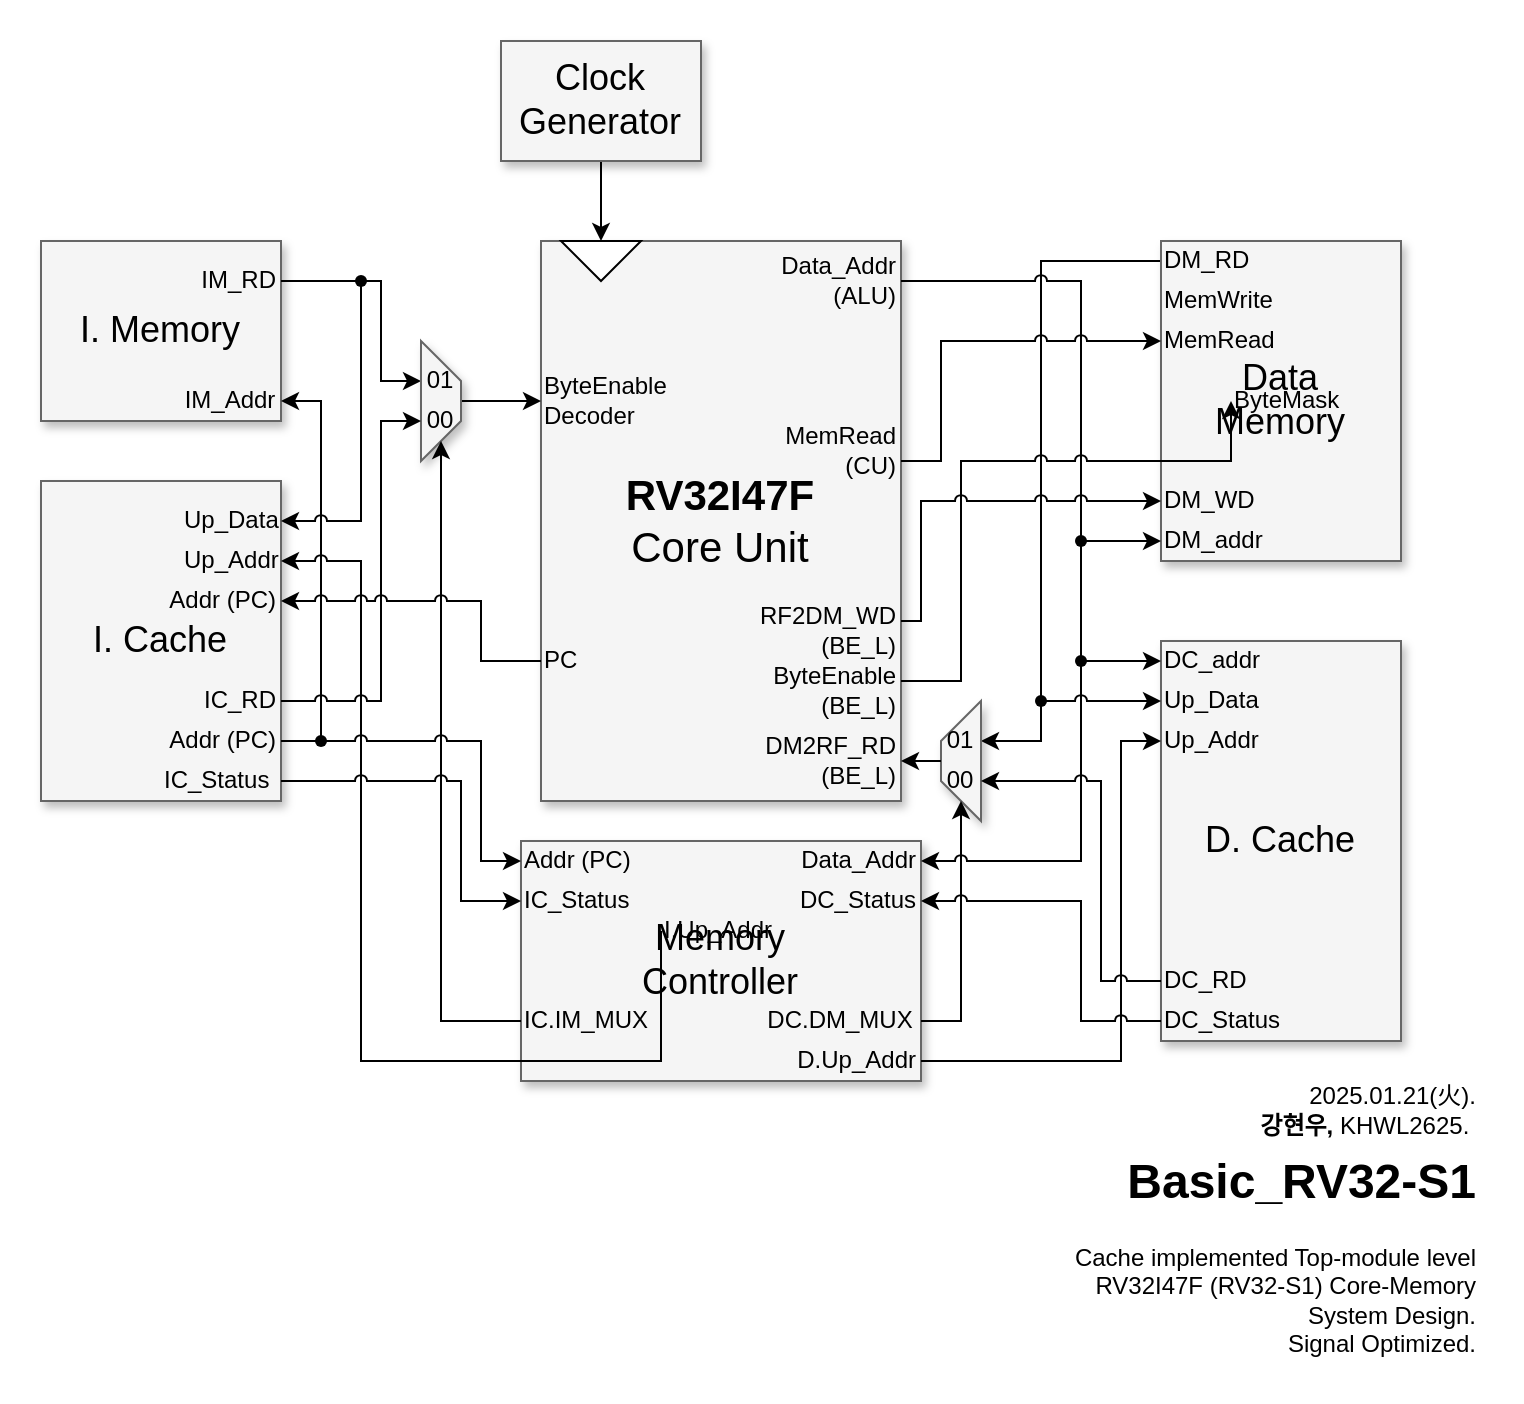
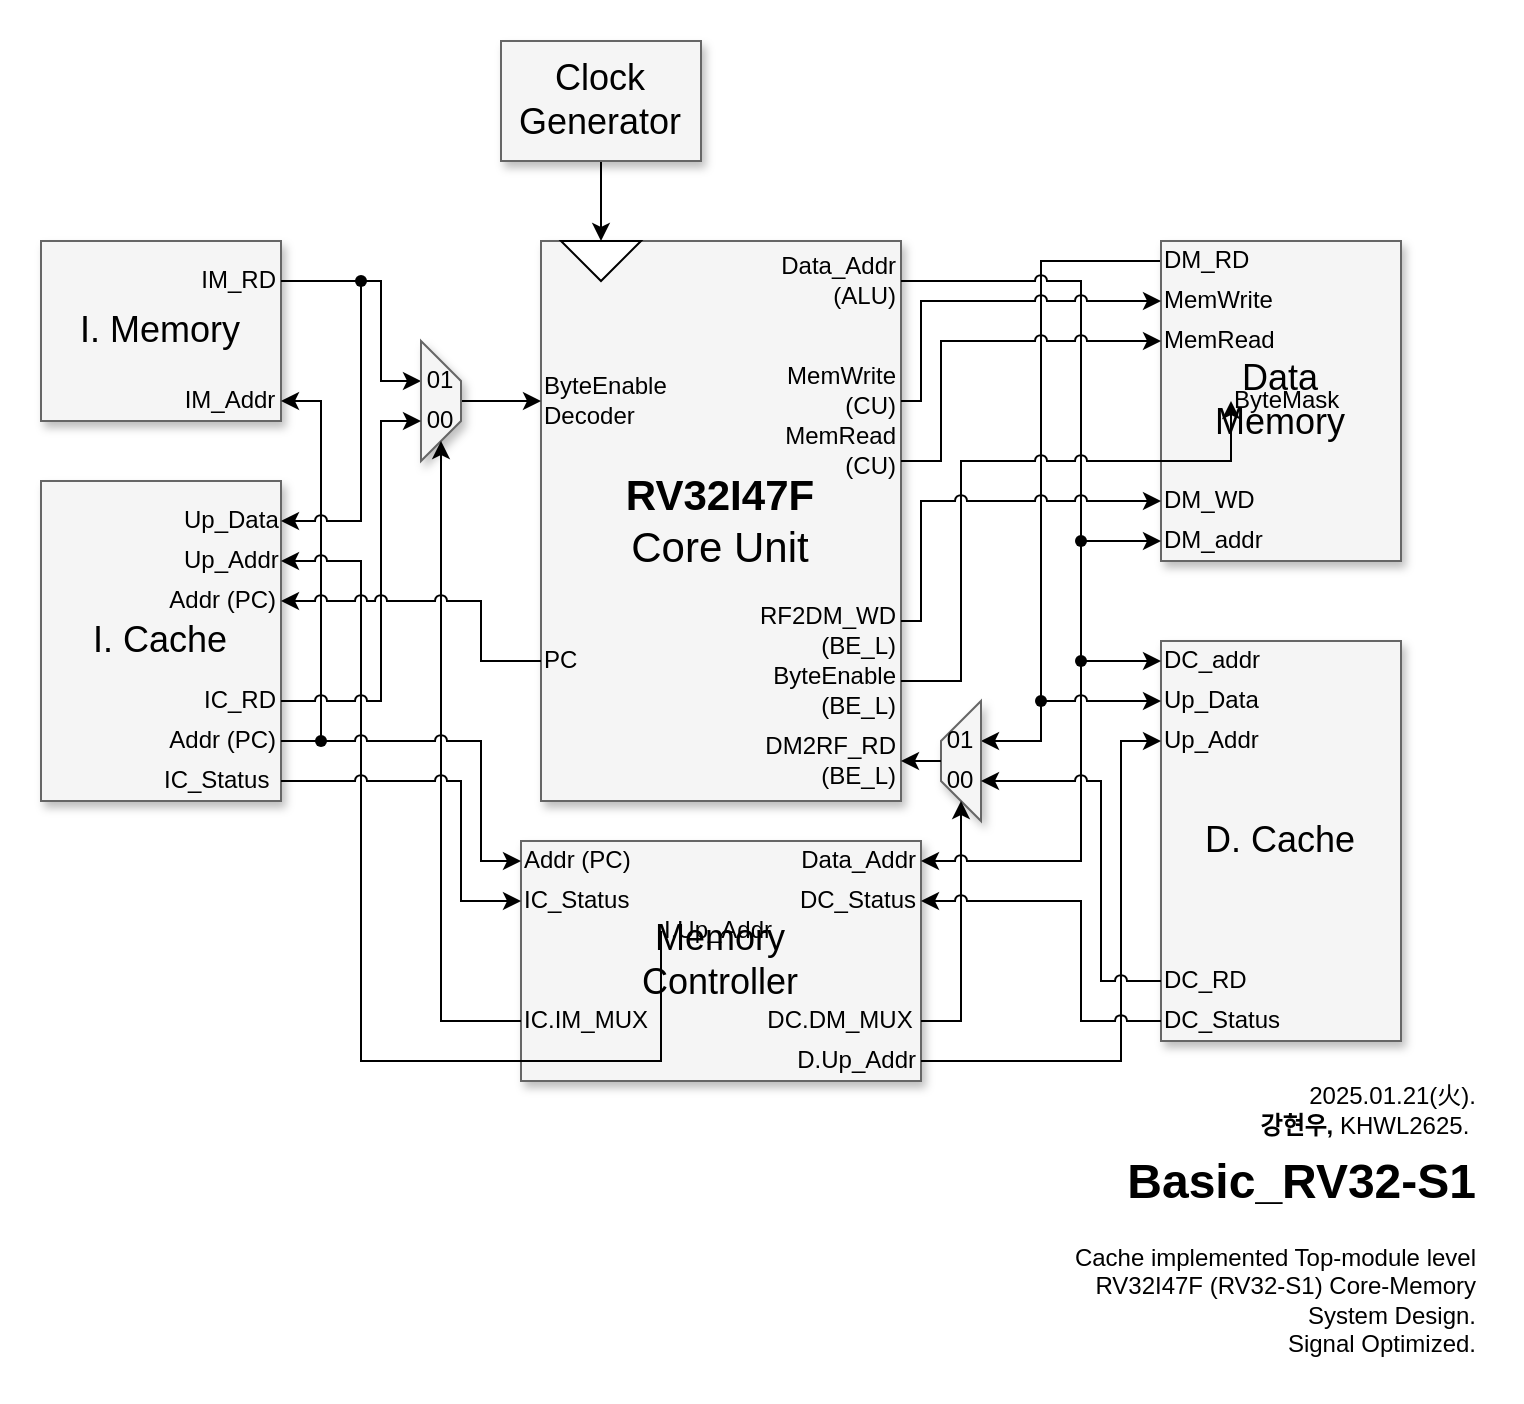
none -> (975, 301)
none -> (841, 391)
